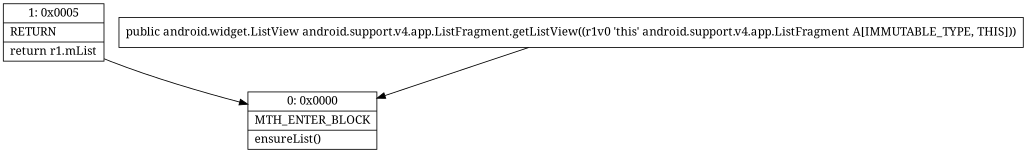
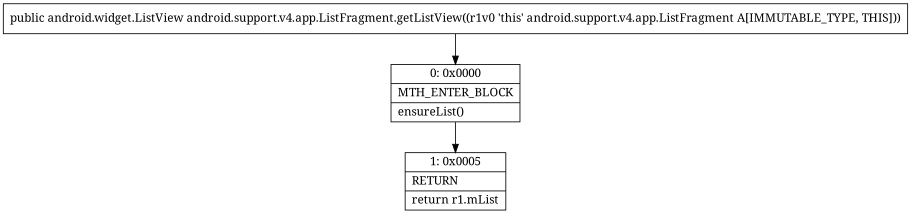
(171, 82) -> (455, 133)
